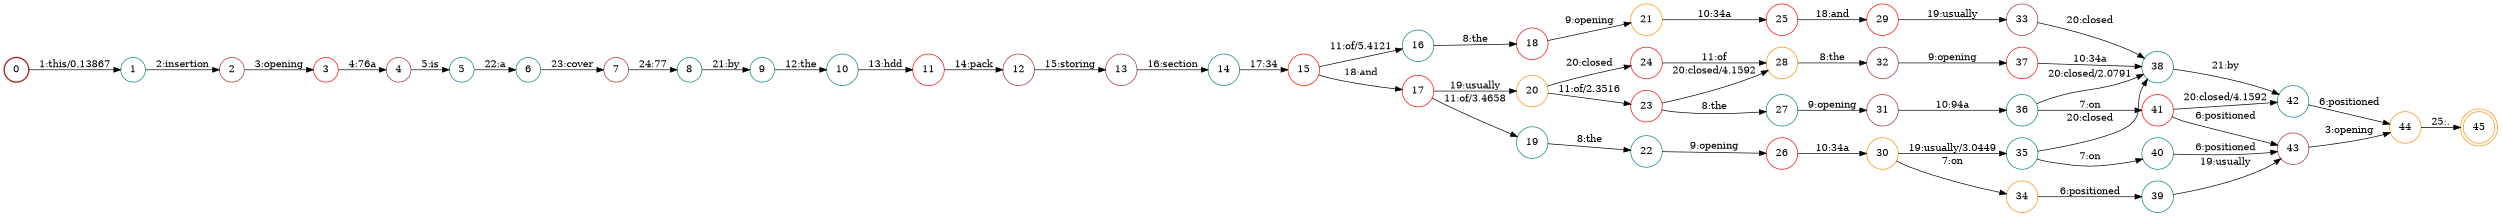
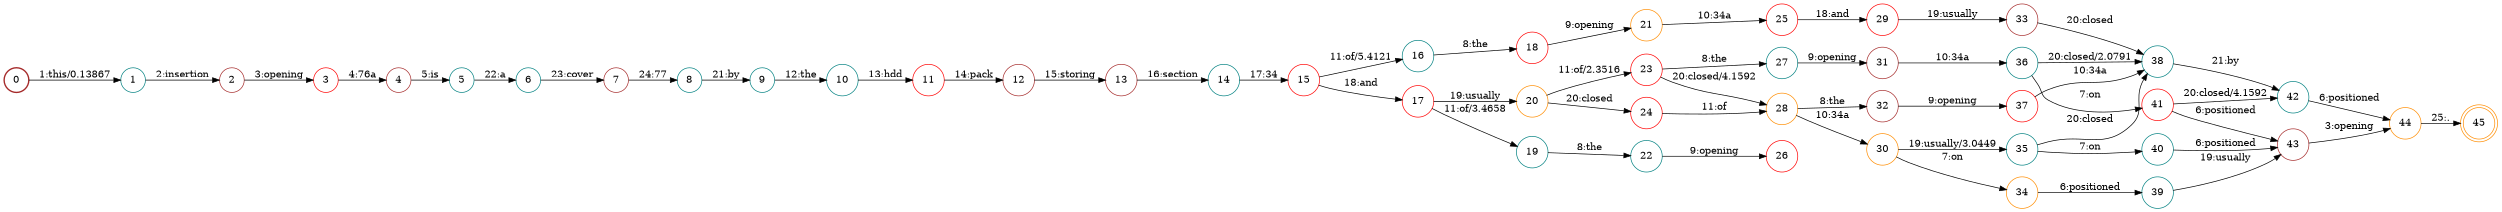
(1952, 105) -> (1952, 58)
(1829, 154) -> (1828, 129)
